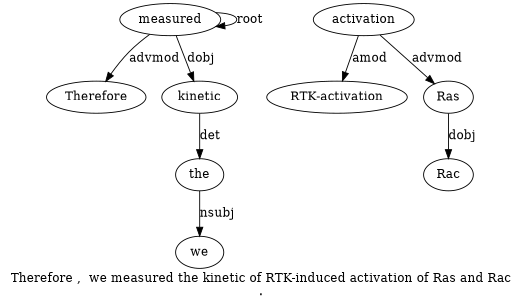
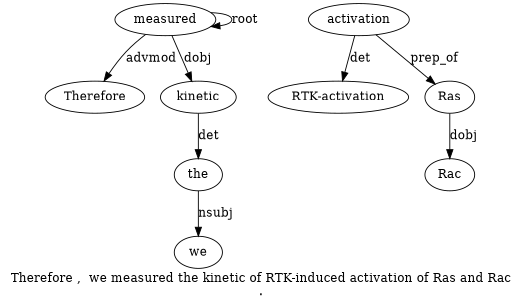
(370, 58) -> (361, 58)
(437, 58) -> (435, 58)
